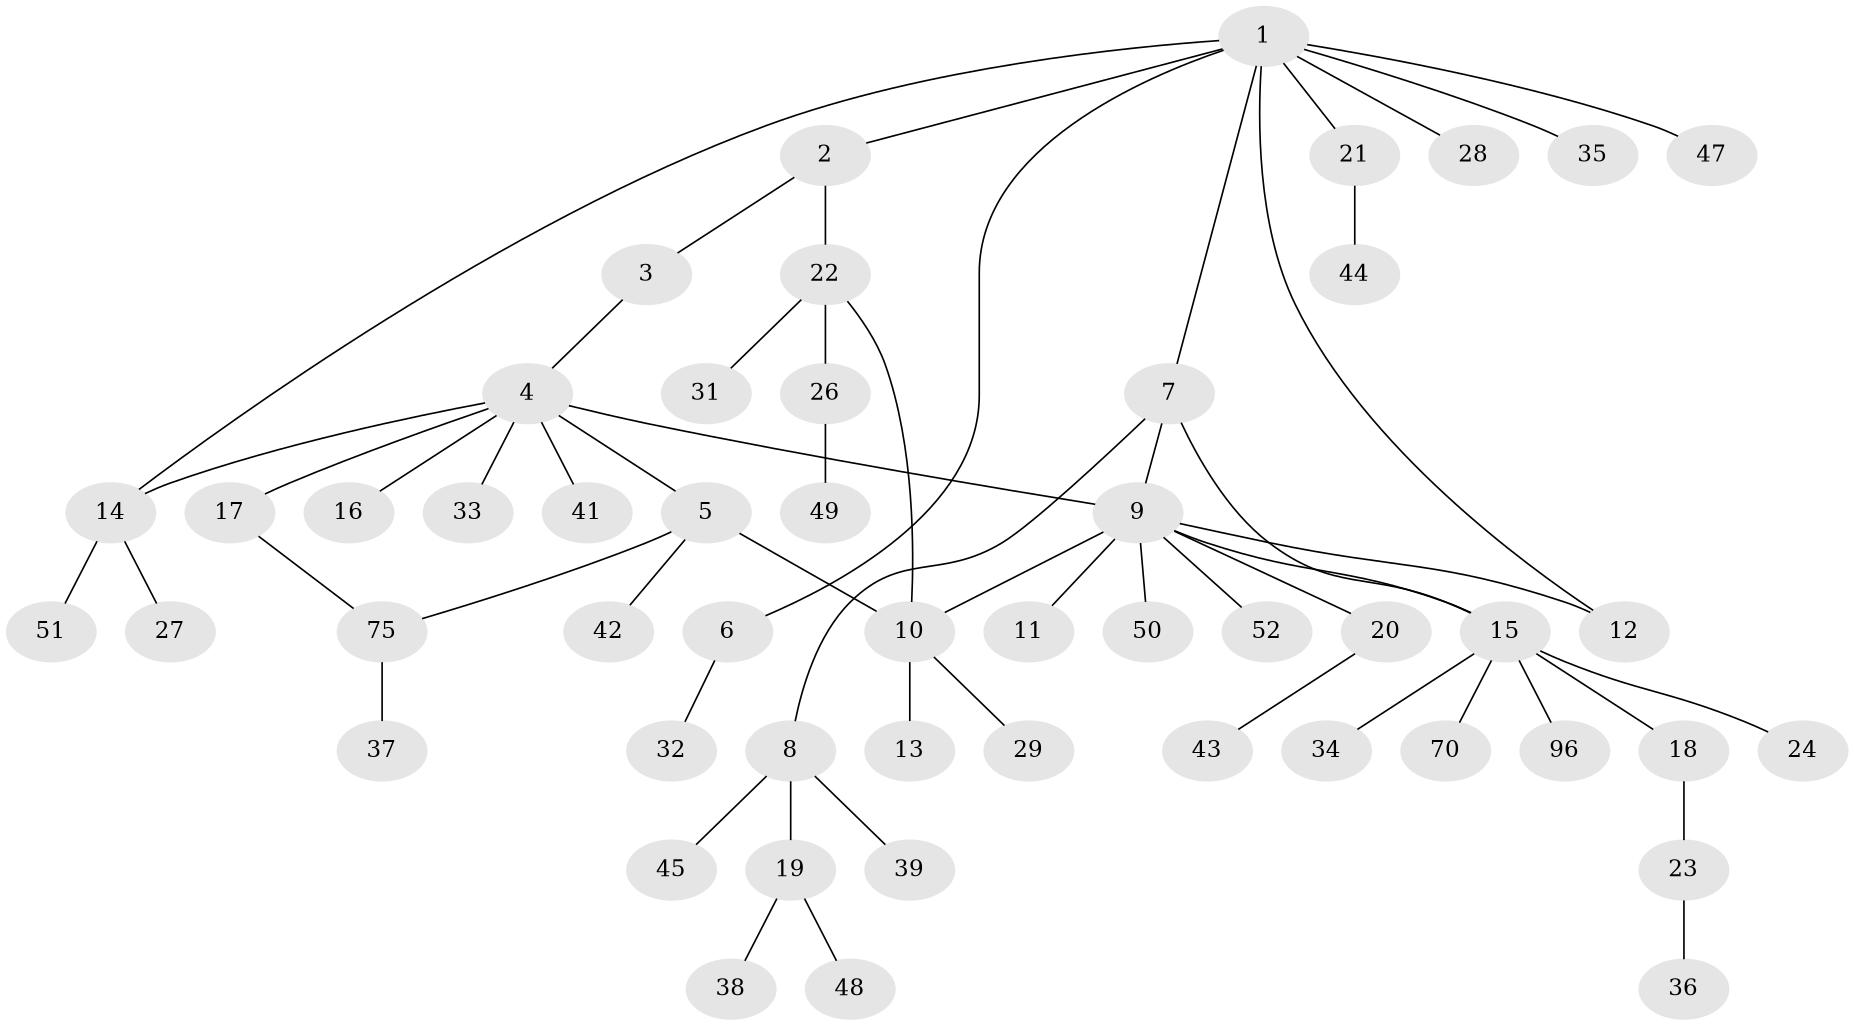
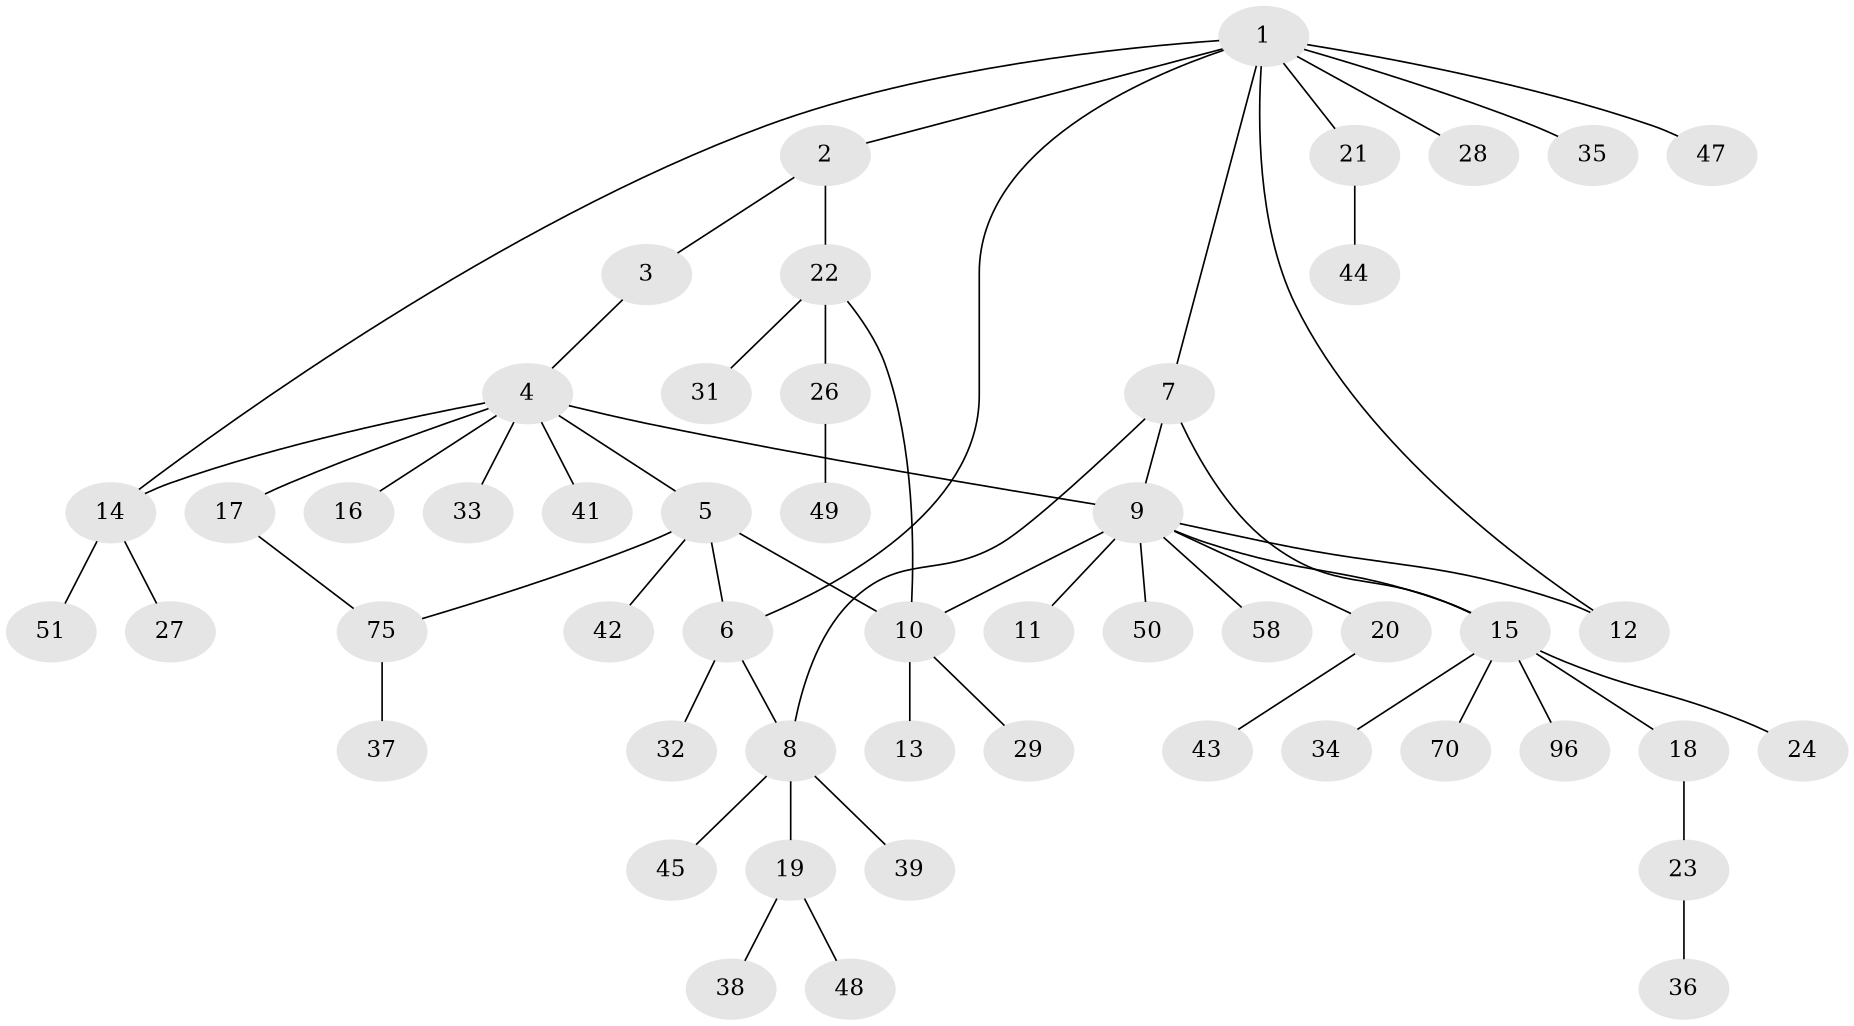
none -> (717, 572)
(1267, 632) -> (1267, 632)
none -> (759, 692)
